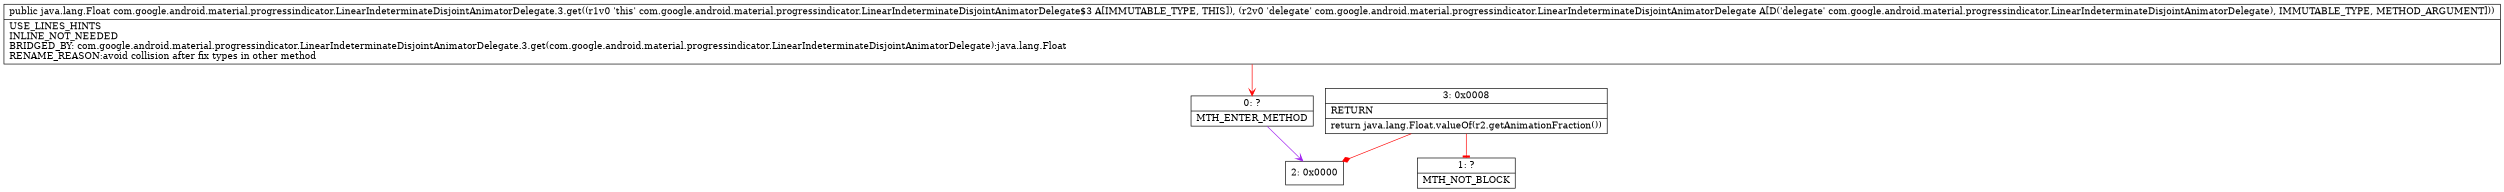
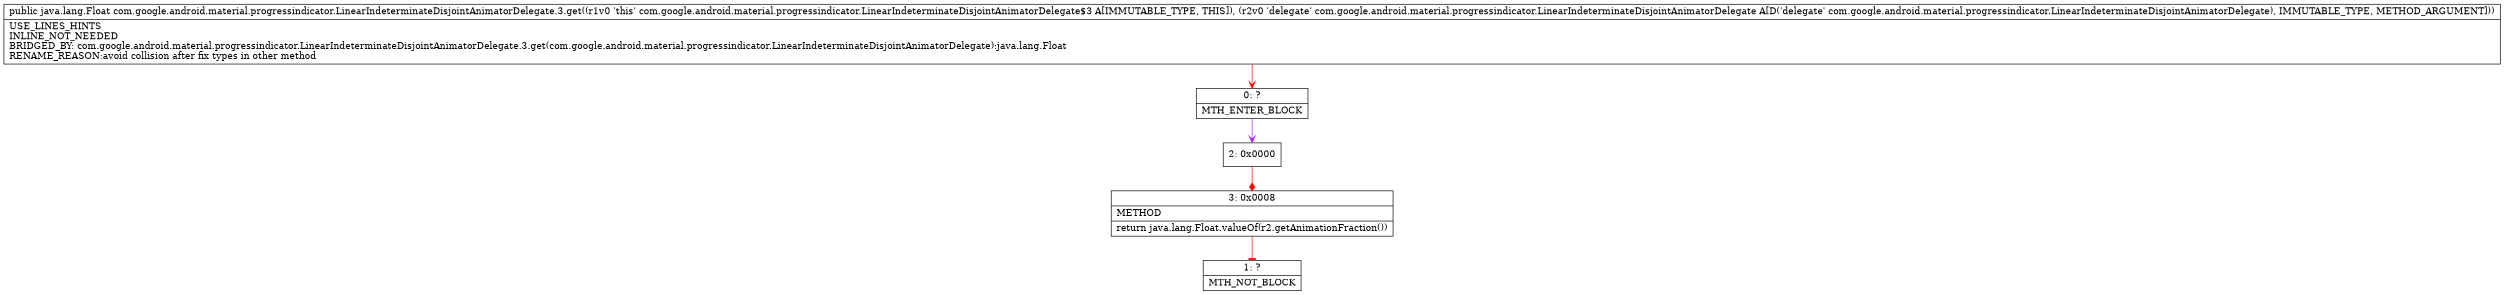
(1352, 111) -> (1139, 213)
(1252, 118) -> (1252, 111)
(1381, 146) -> (1252, 175)
